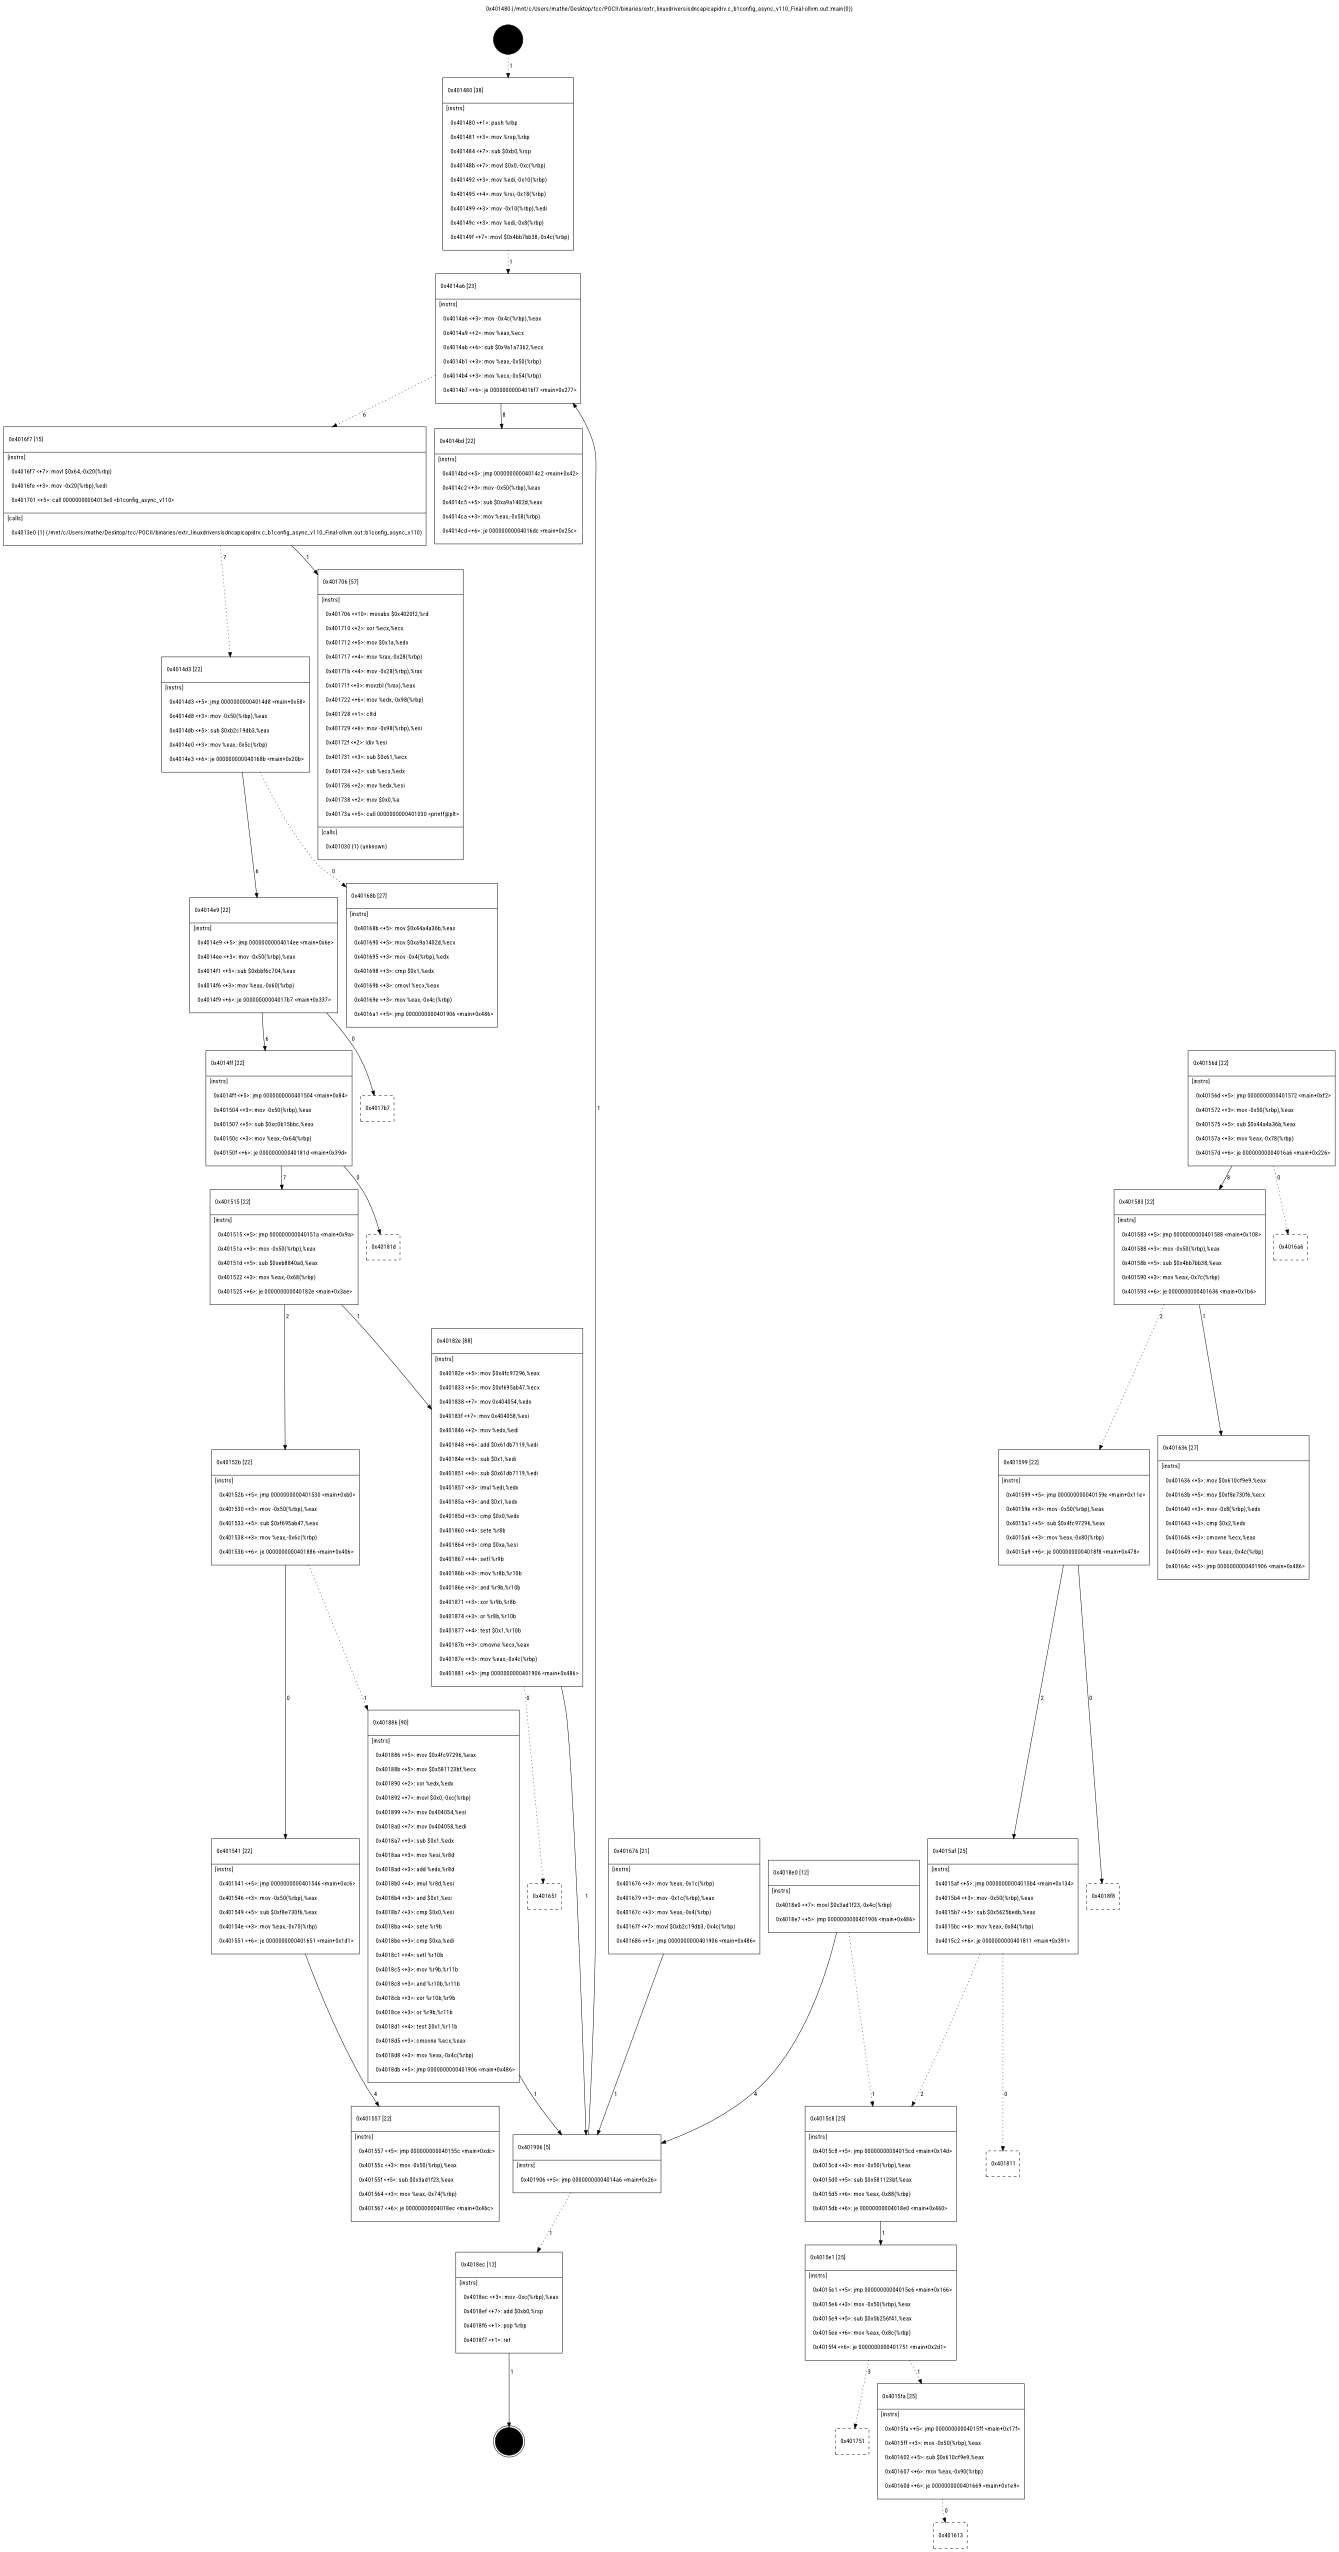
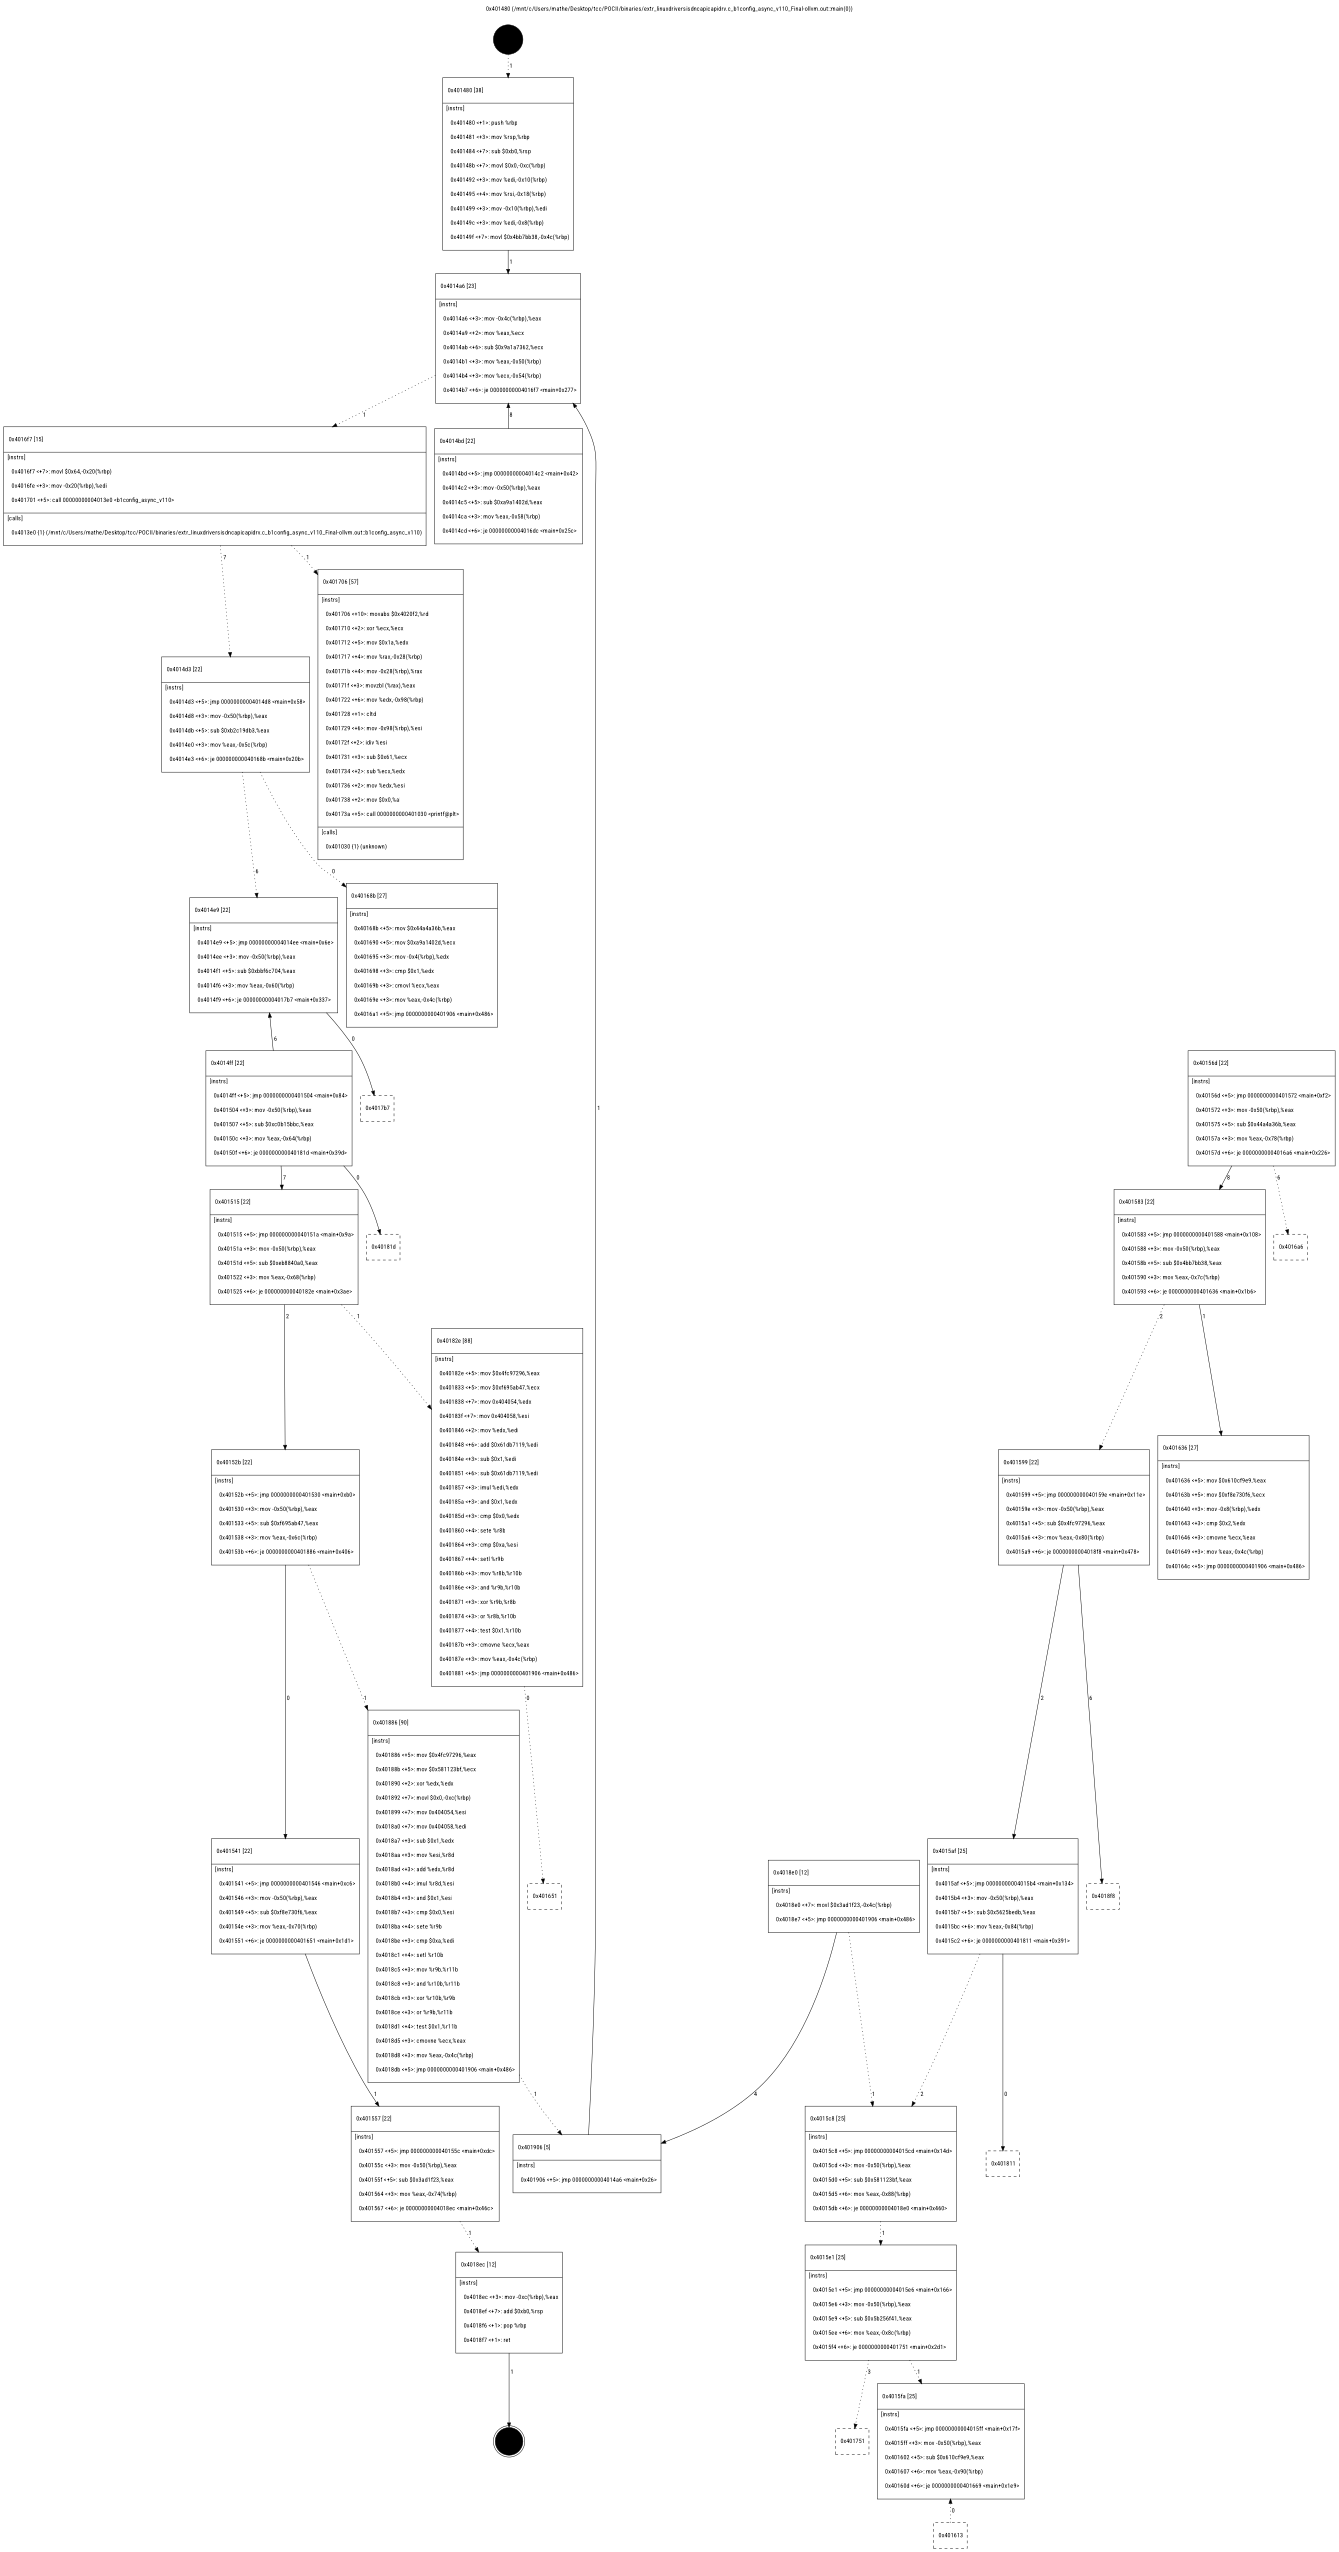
(508, 260) -> (508, 260)
(501, 414) -> (508, 418)
(364, 415) -> (364, 415)
(304, 558) -> (304, 558)
(249, 833) -> (249, 833)
(263, 1029) -> (272, 1034)
(1278, 1178) -> (1278, 1178)
(386, 1354) -> (386, 1354)
(1090, 1698) -> (1090, 1698)
(684, 1896) -> none
(578, 1908) -> none
(1003, 2050) -> (1003, 2050)
(375, 2094) -> (375, 2094)
(538, 2104) -> (538, 2104)
(555, 2220) -> (468, 2235)
(881, 2231) -> (881, 2231)
(943, 2509) -> (950, 2513)
